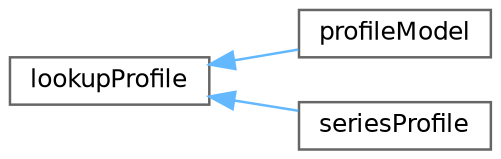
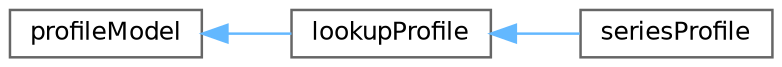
(266, 55) -> (260, 34)
